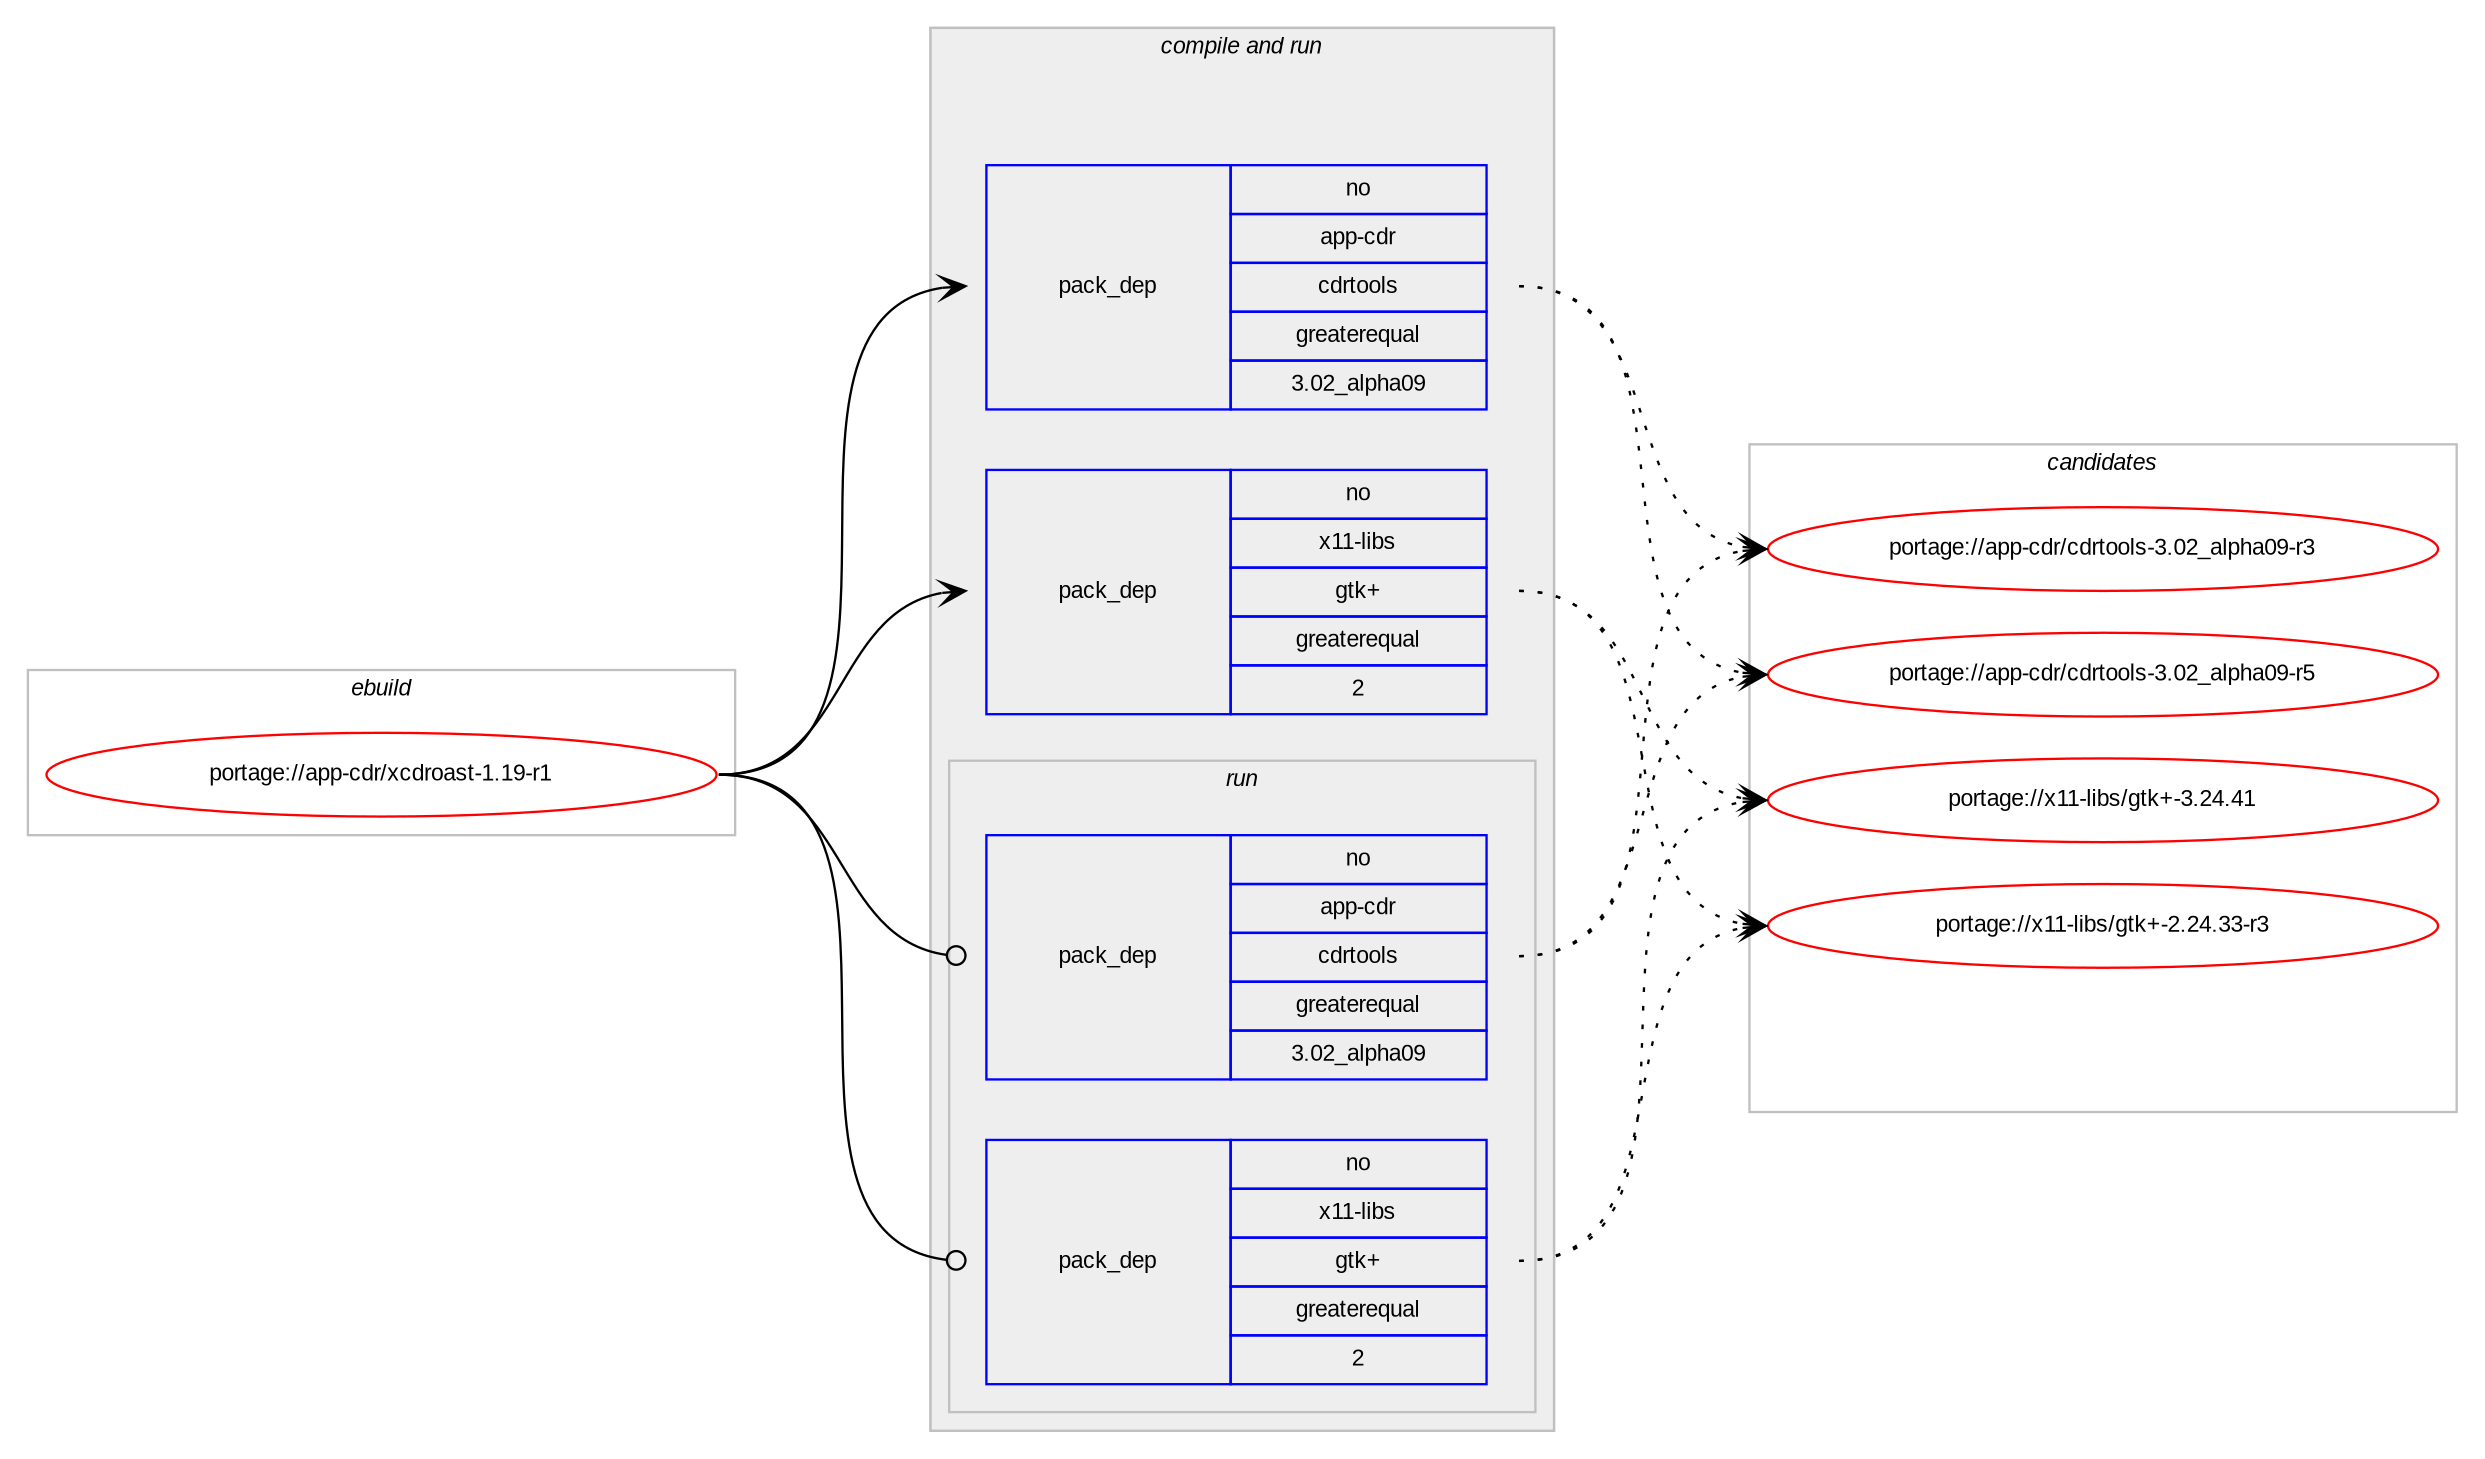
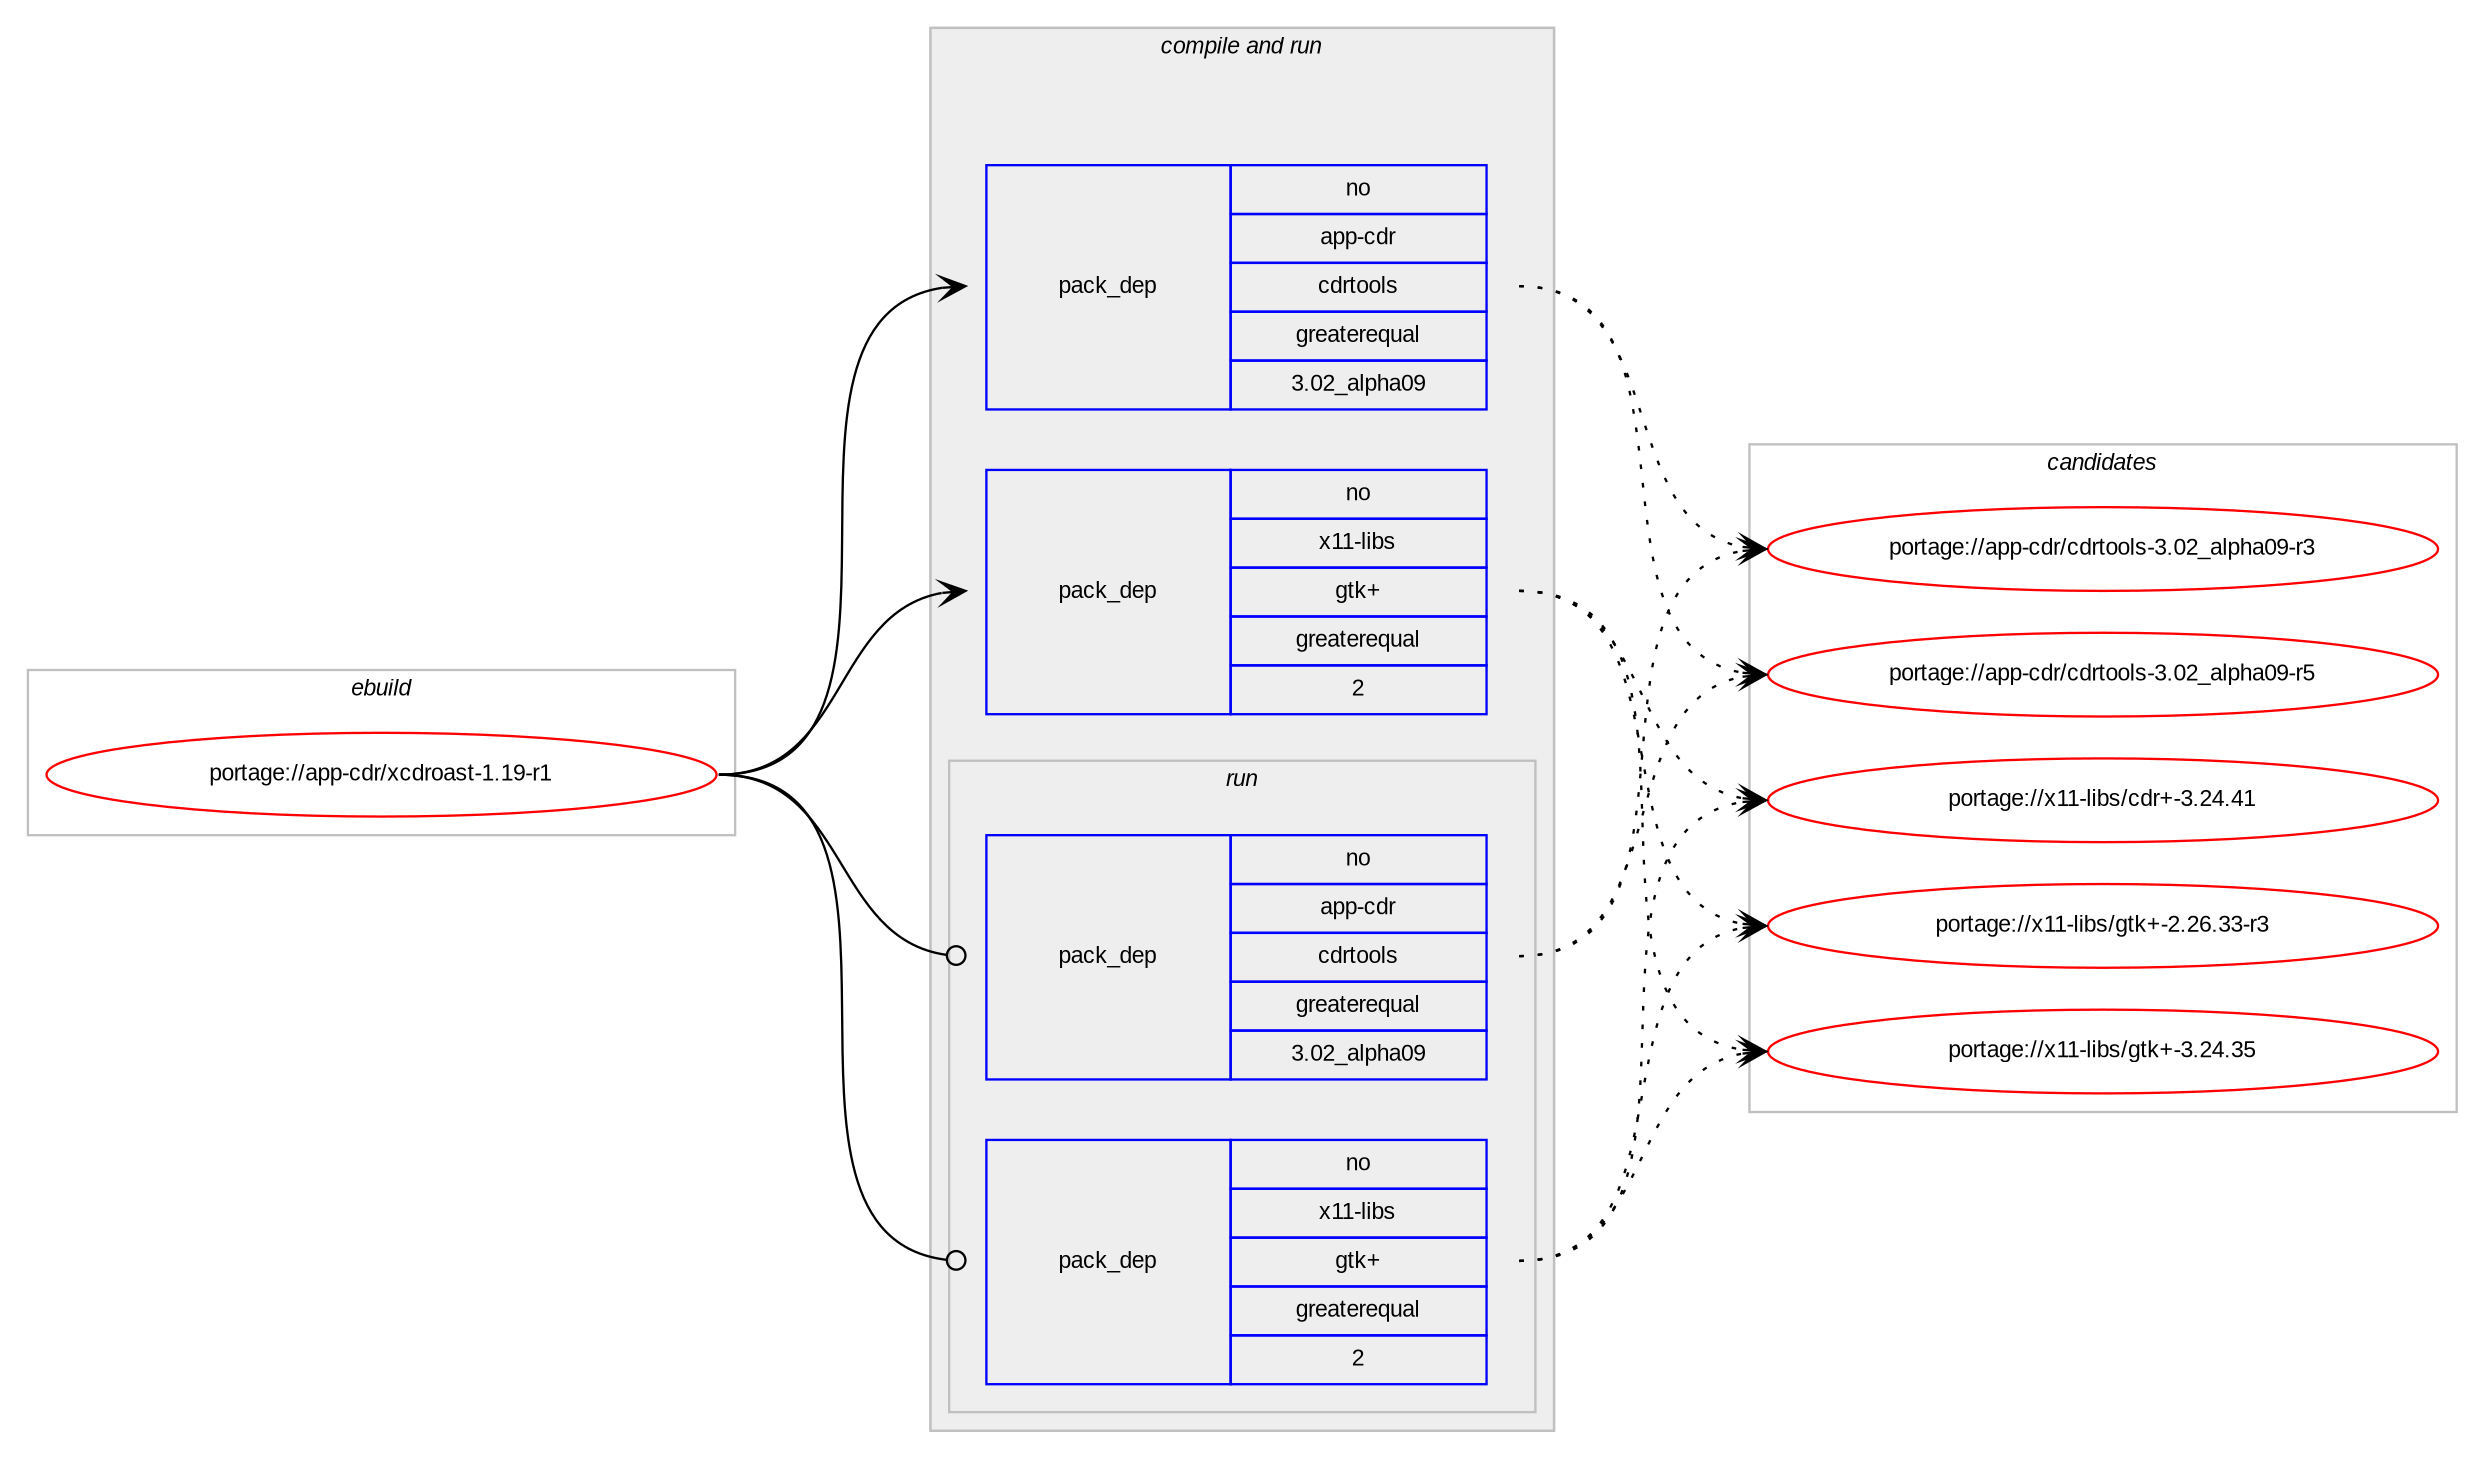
(2103, 800) -> (2103, 800)
(2103, 926) -> (2103, 926)
none -> (2103, 1052)
